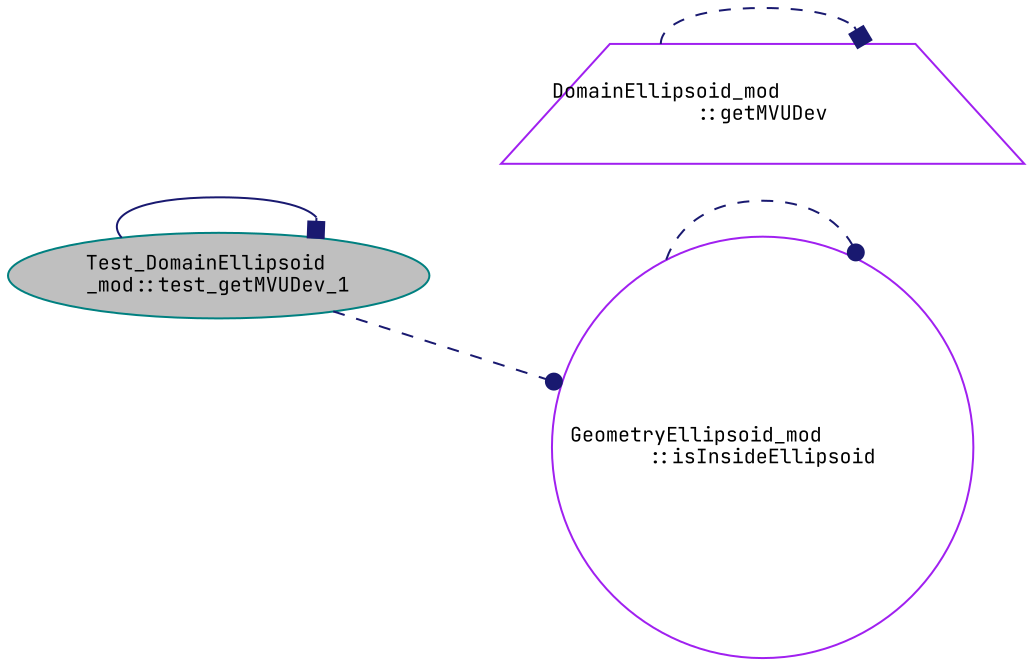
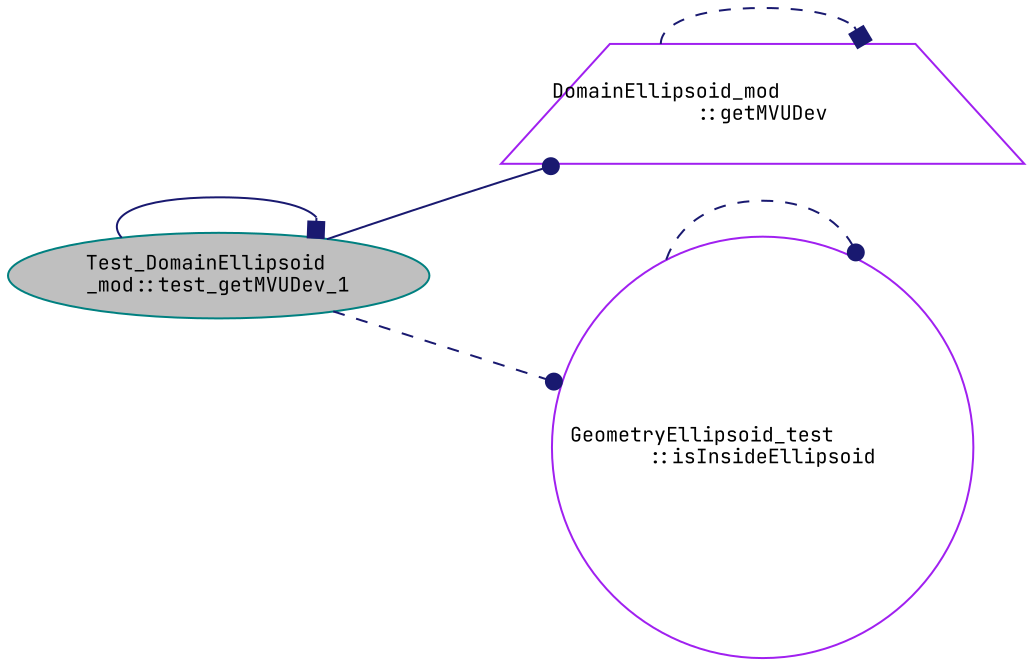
none -> (435, 203)
(763, 447) -> (763, 447)
